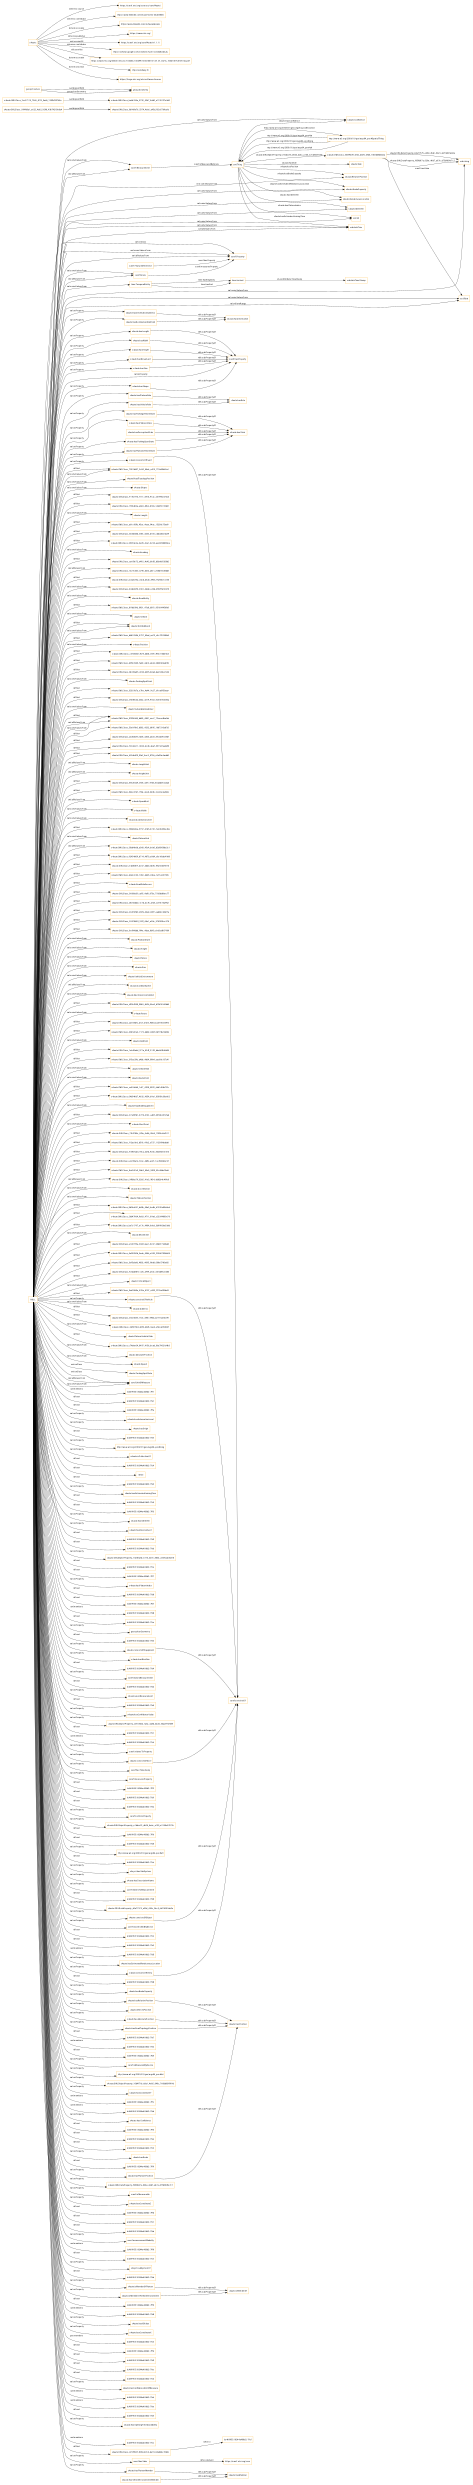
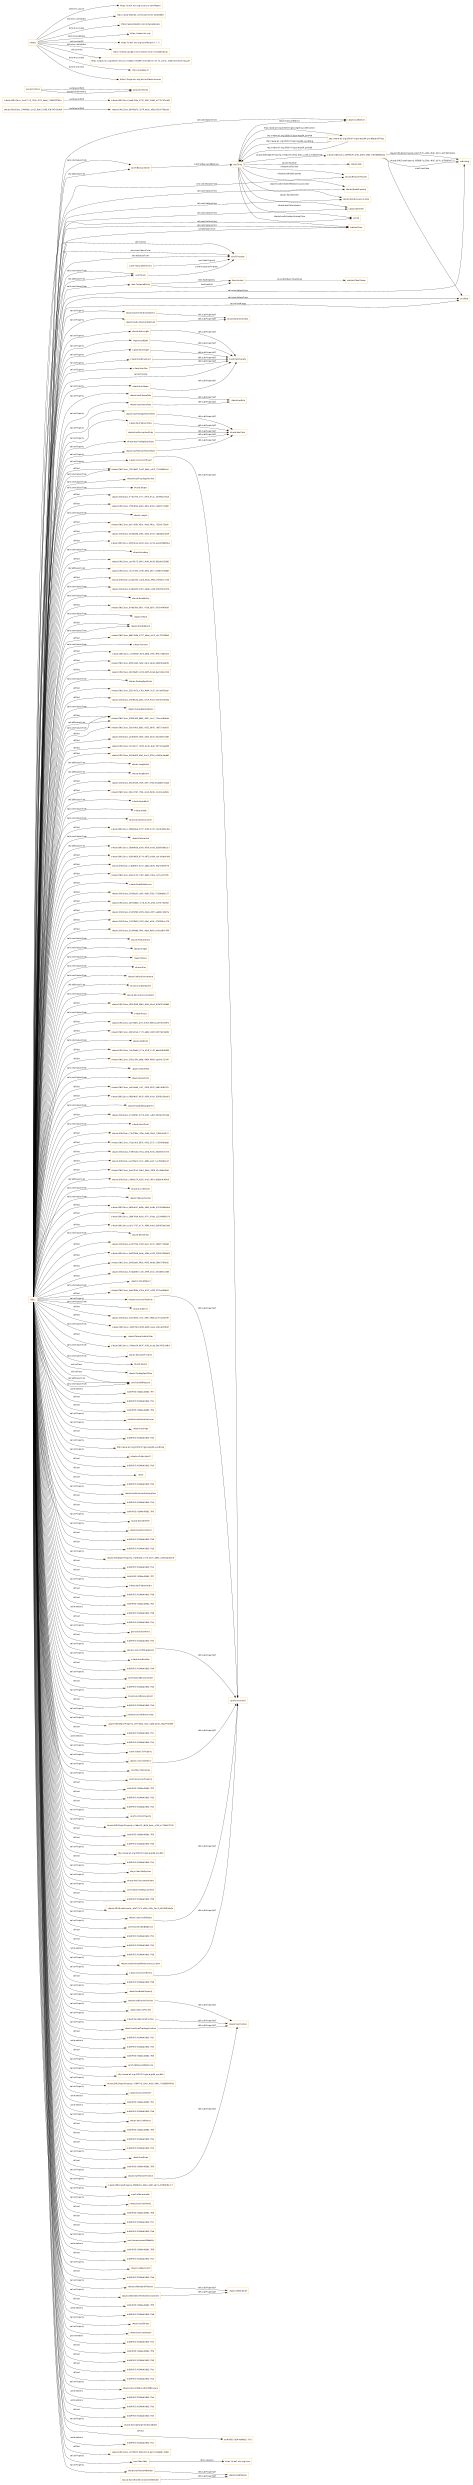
(196, 2447) -> (45, 1943)
